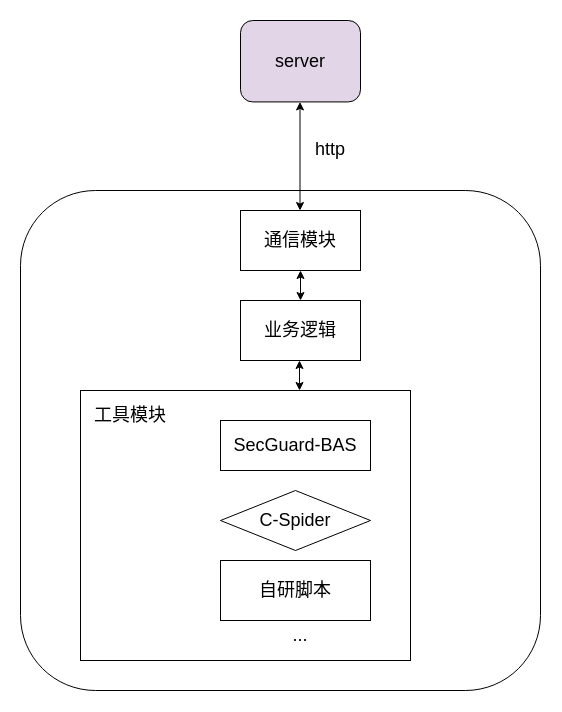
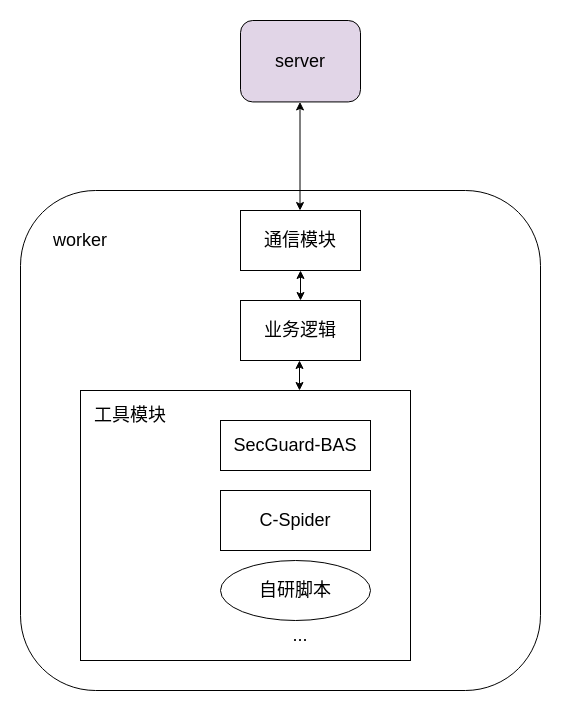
(331, 149) -> none
none -> (81, 241)
(296, 521) -> (296, 521)
(296, 591) -> (296, 591)
